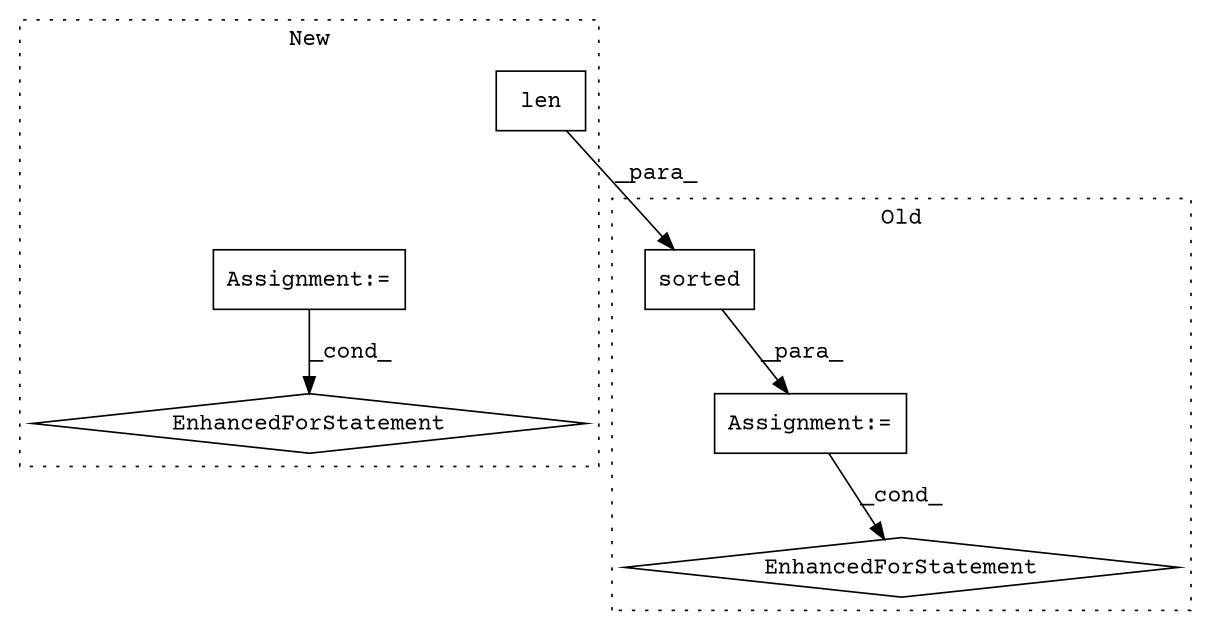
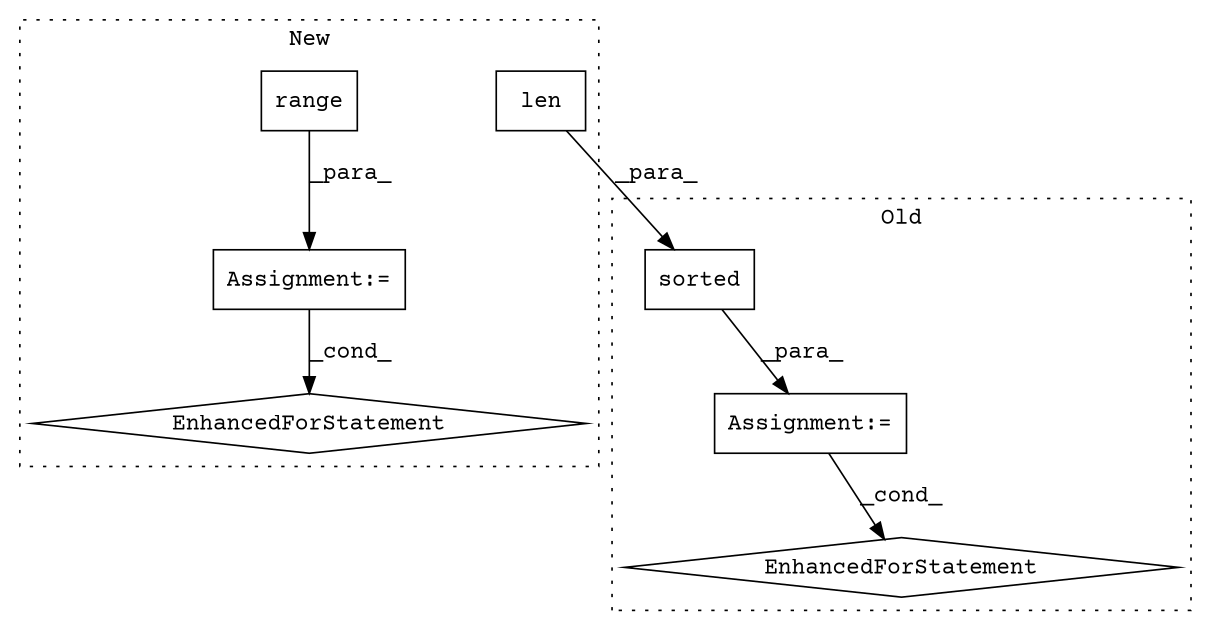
none -> (309, 101)
